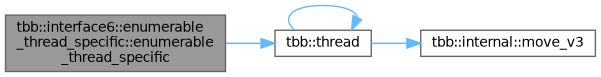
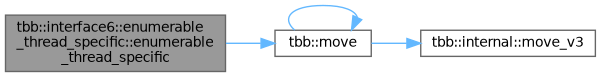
(323, 43) -> (323, 43)
